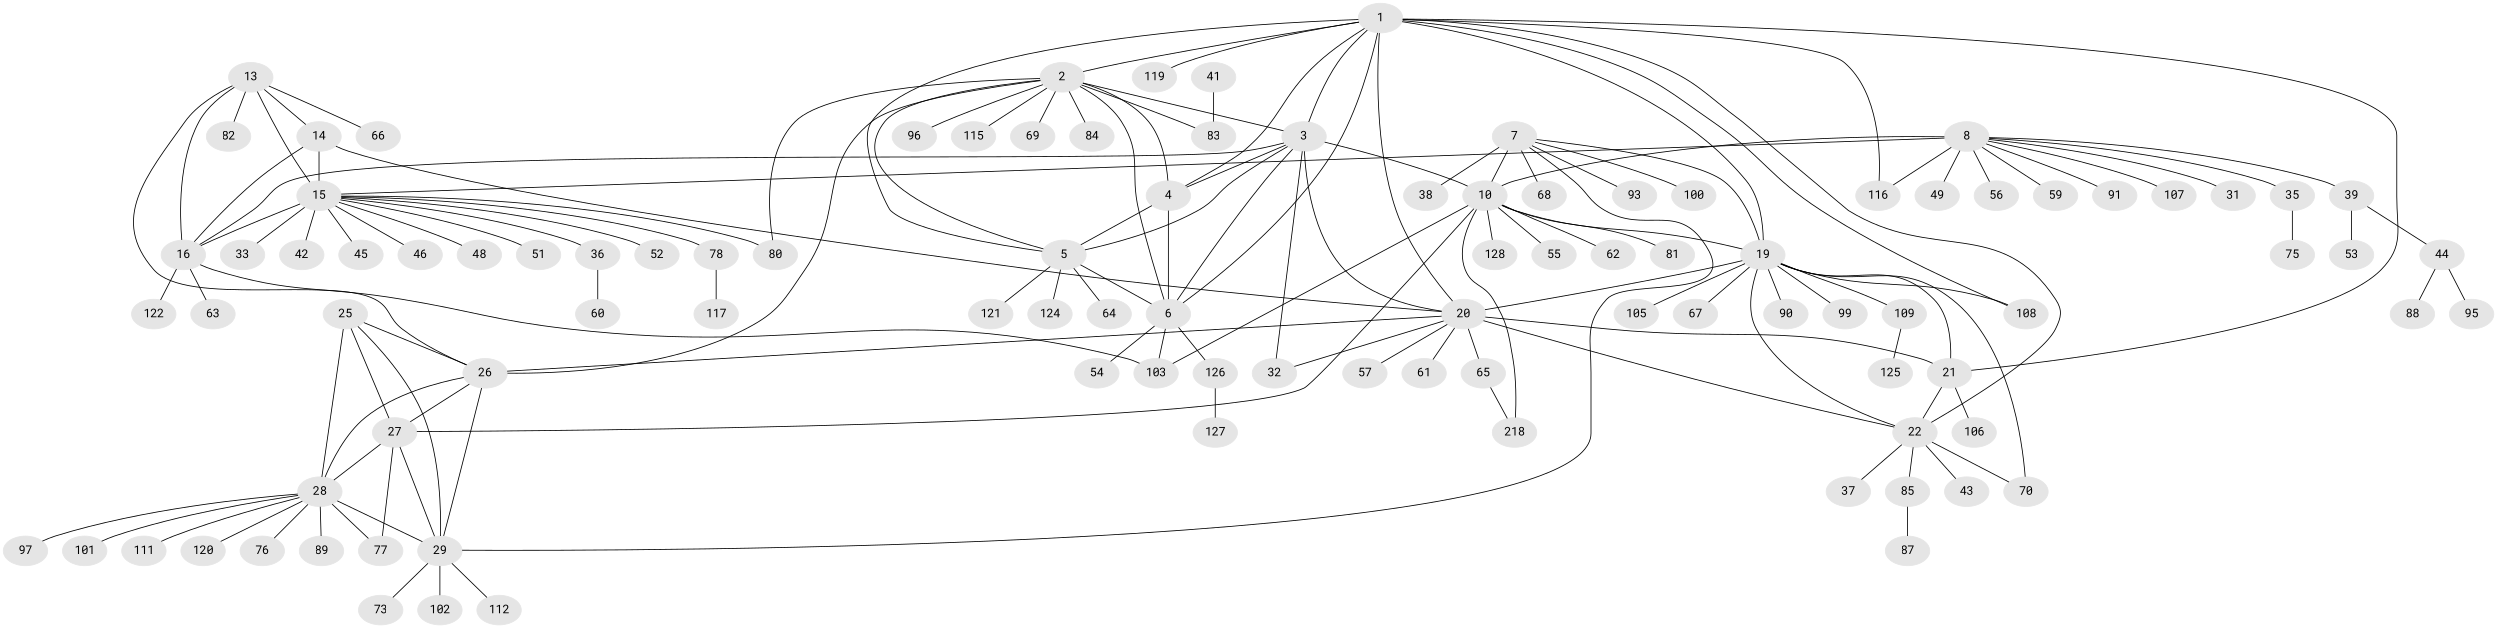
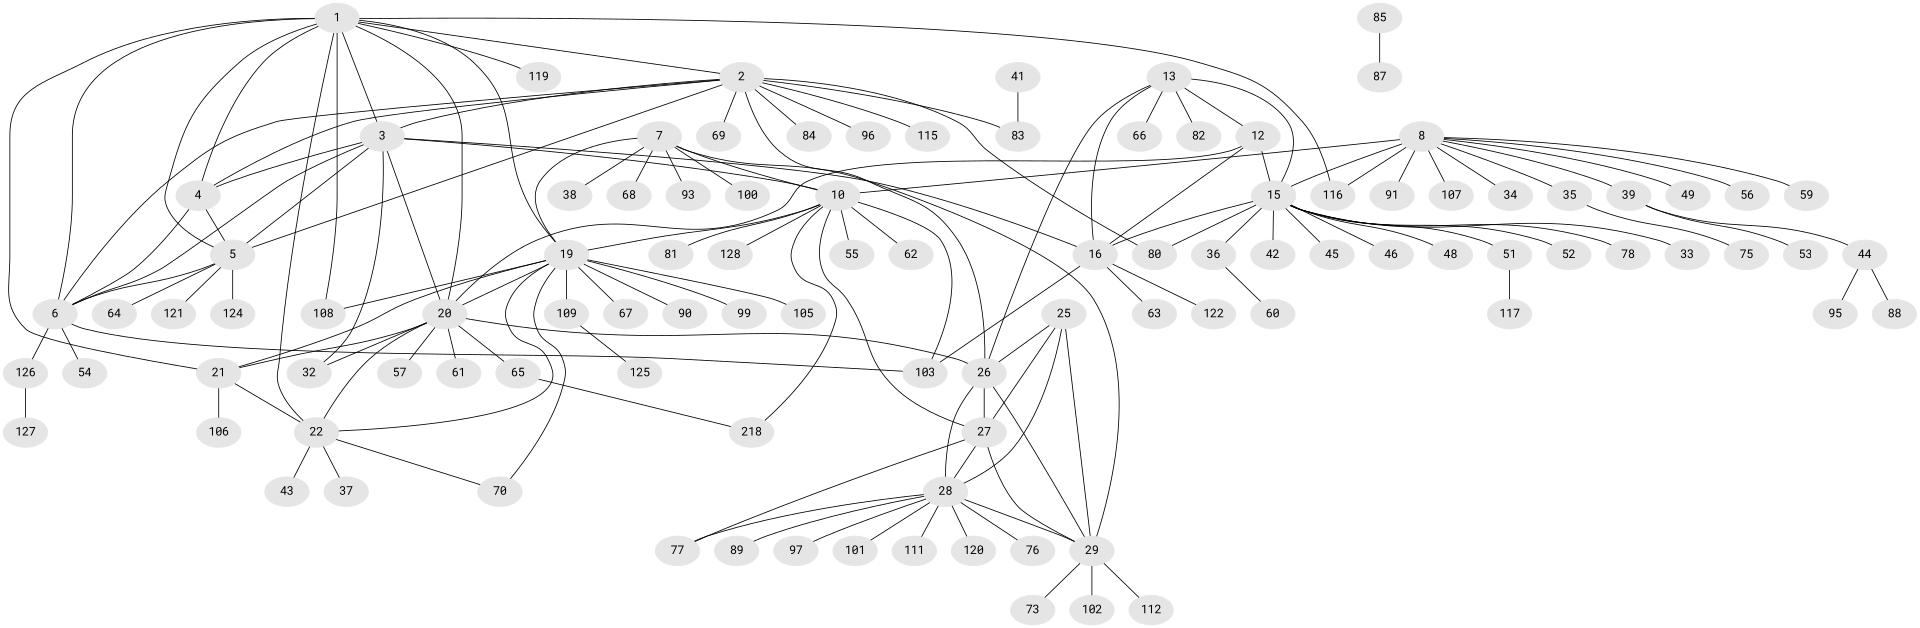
(319, 136) -> (1258, 136)
(2233, 196) -> (1510, 196)
(716, 285) -> (1510, 285)
(1911, 462) -> none
